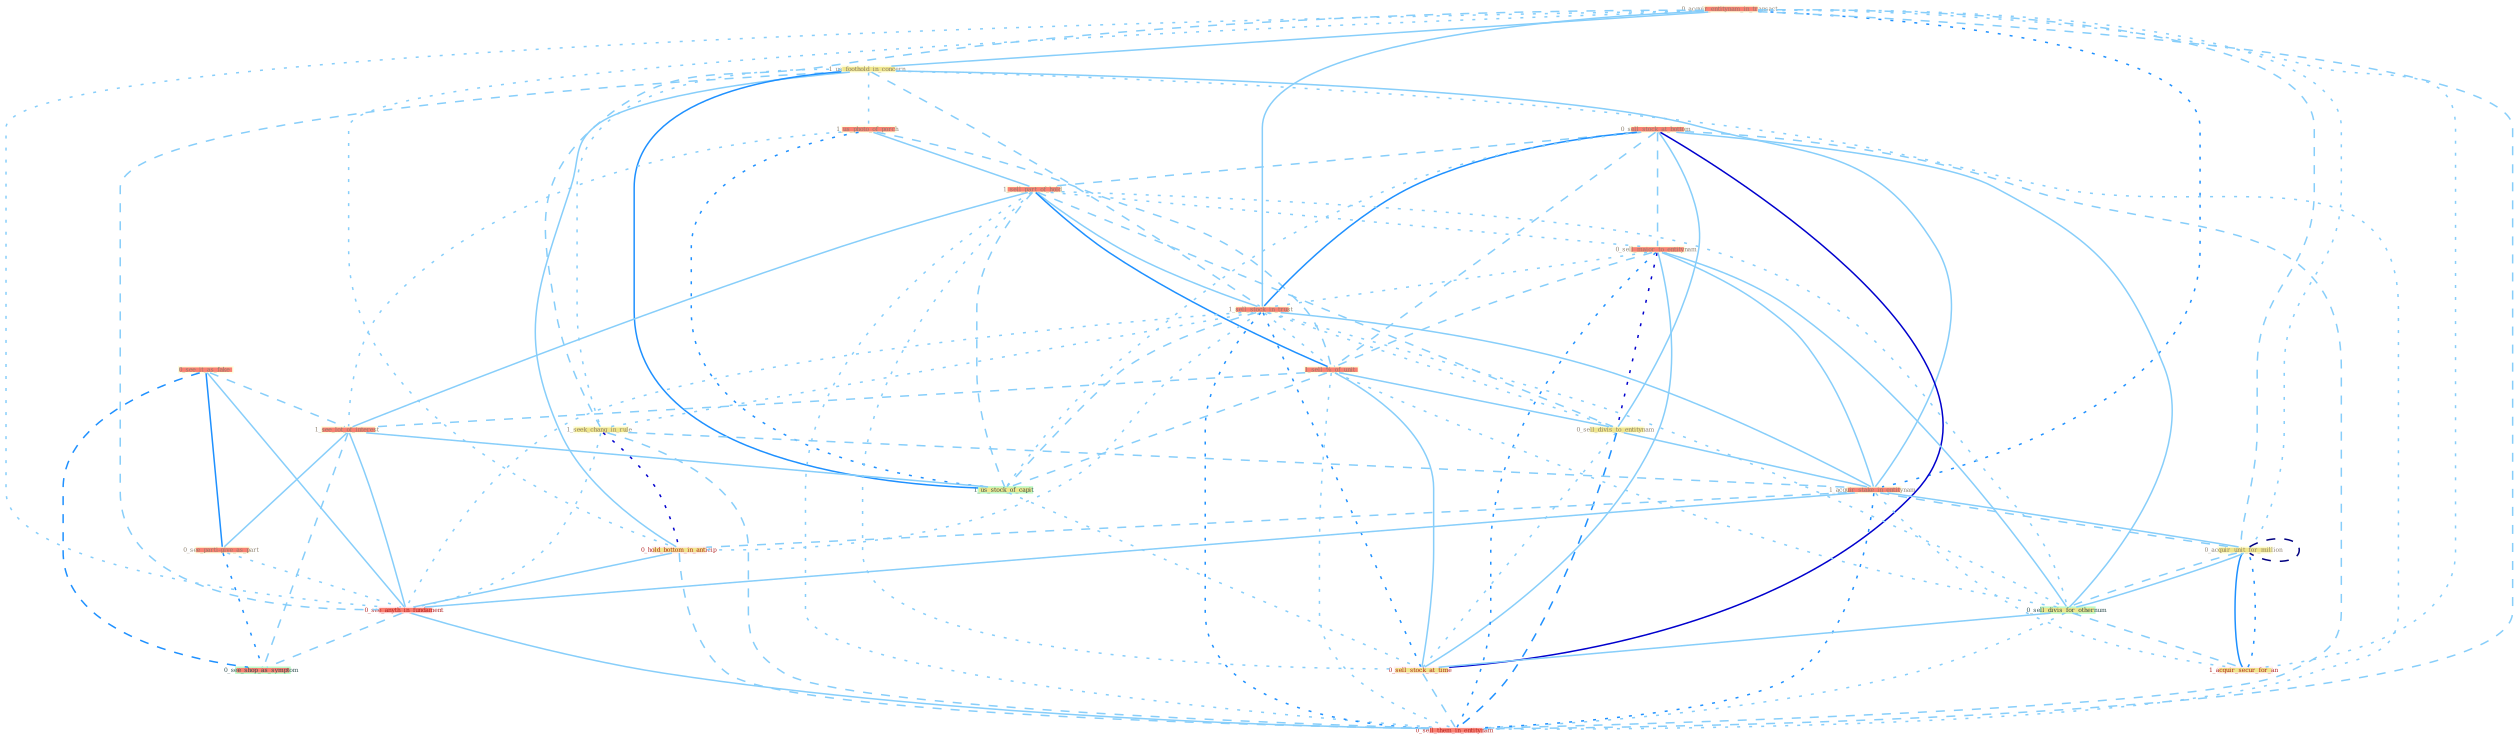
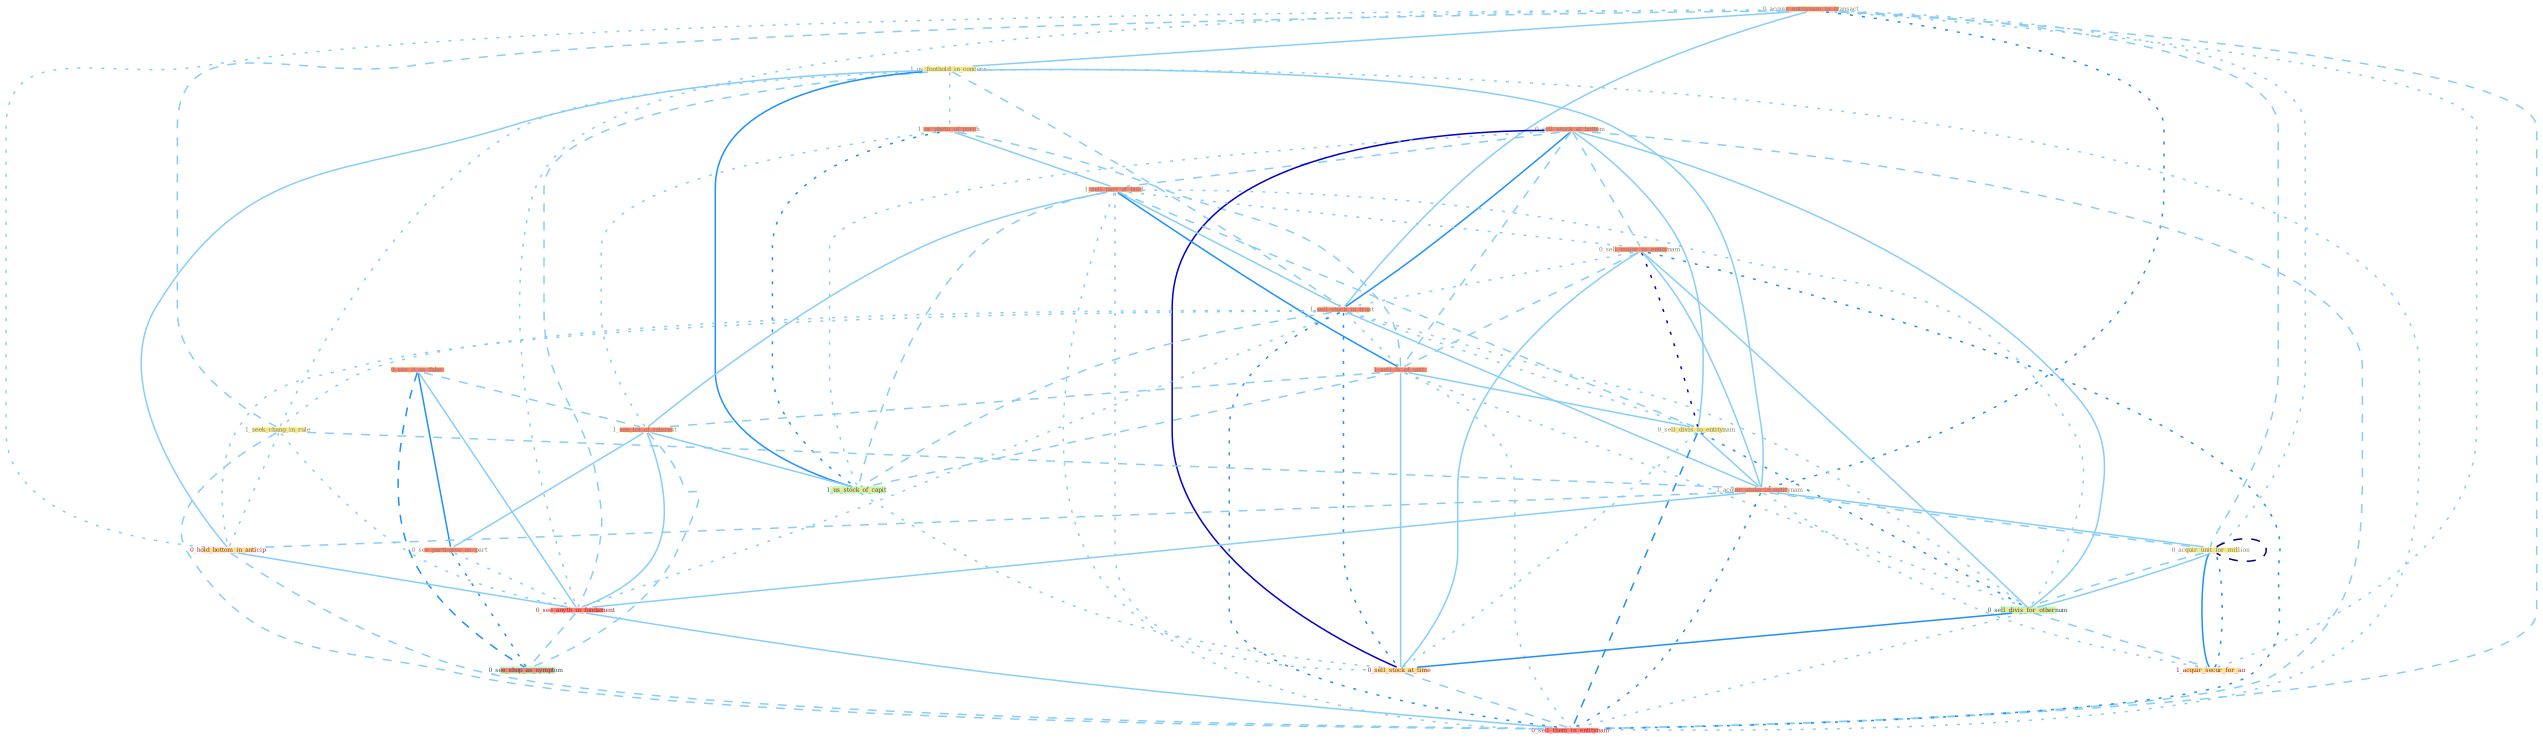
(652, 483) -> (254, 490)
none -> (1863, 520)
(1745, 640) -> (1715, 640)
